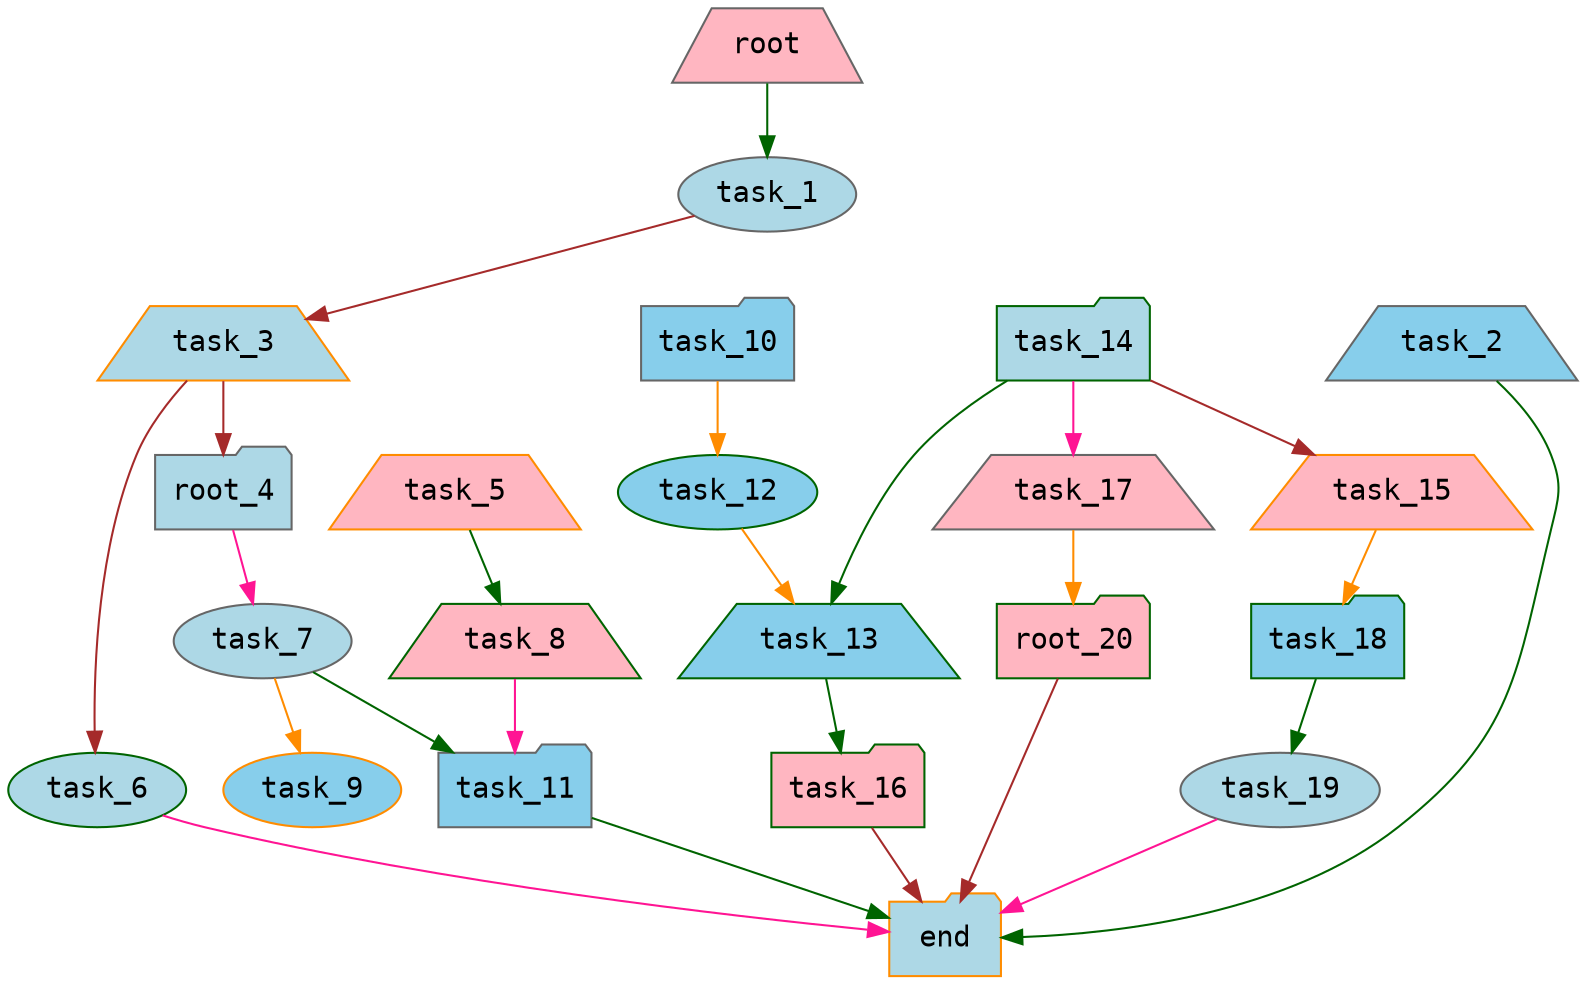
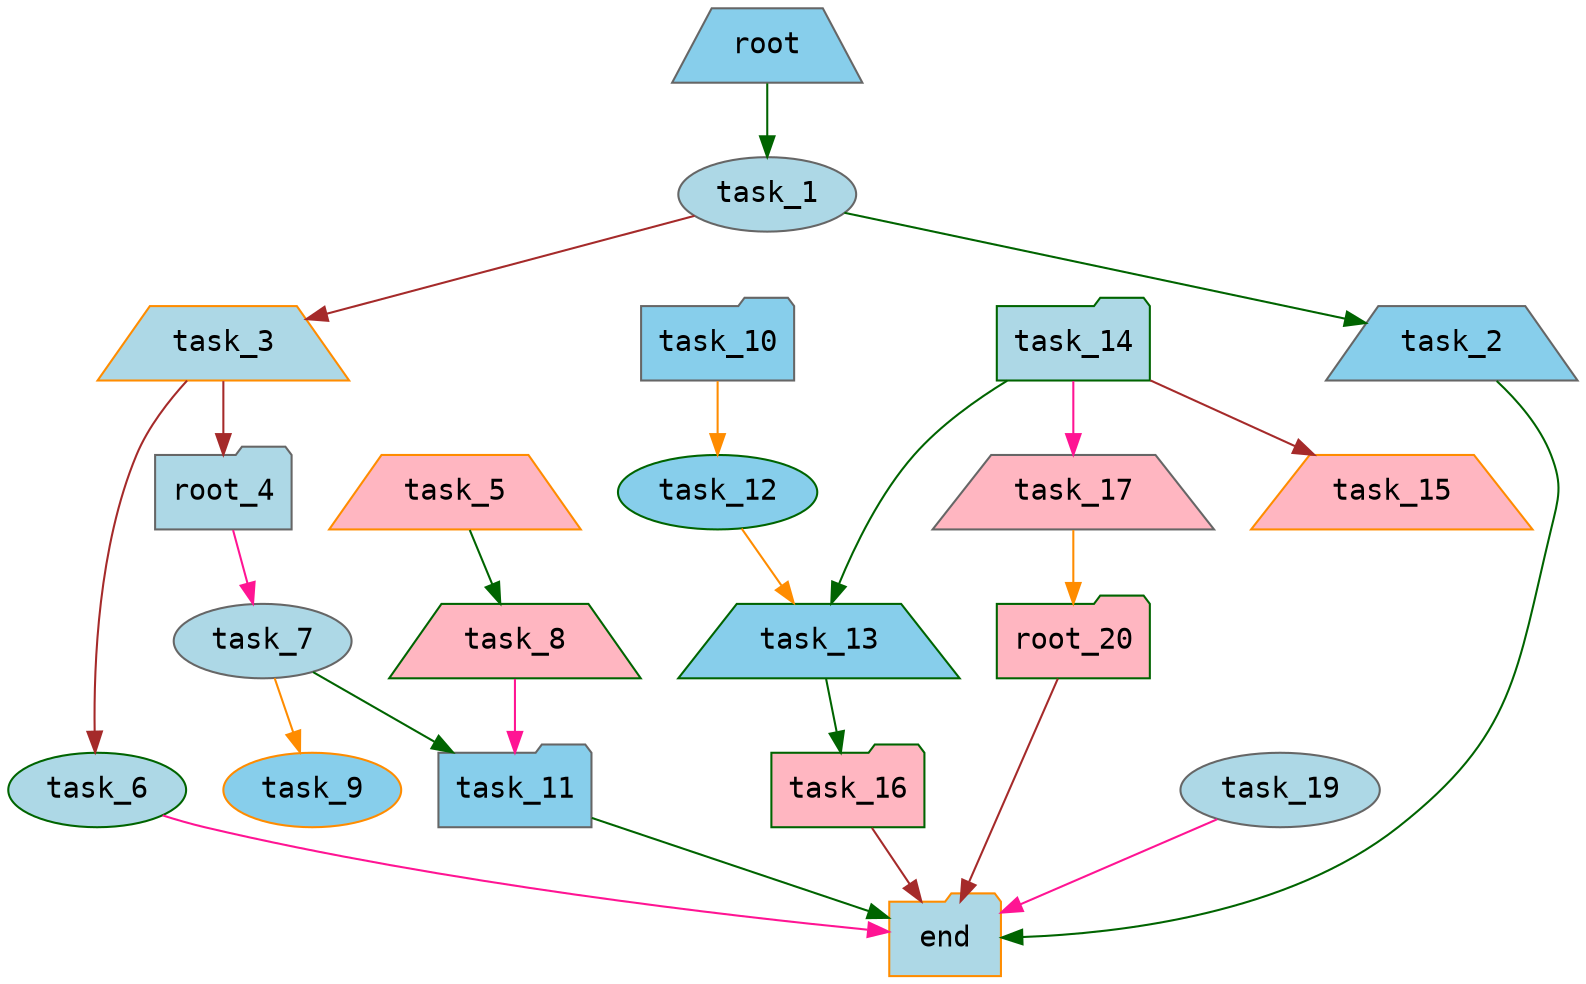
(767, 45) -> (767, 45)
none -> (1095, 266)
(1328, 641) -> none
